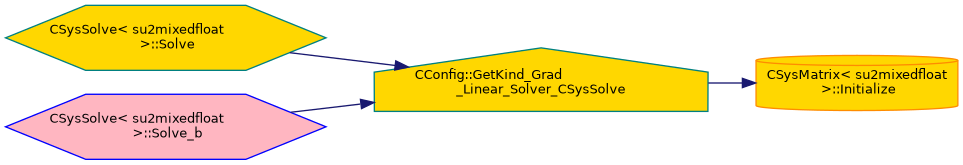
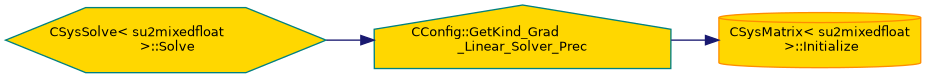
(541, 83) -> (523, 40)
(166, 127) -> none
